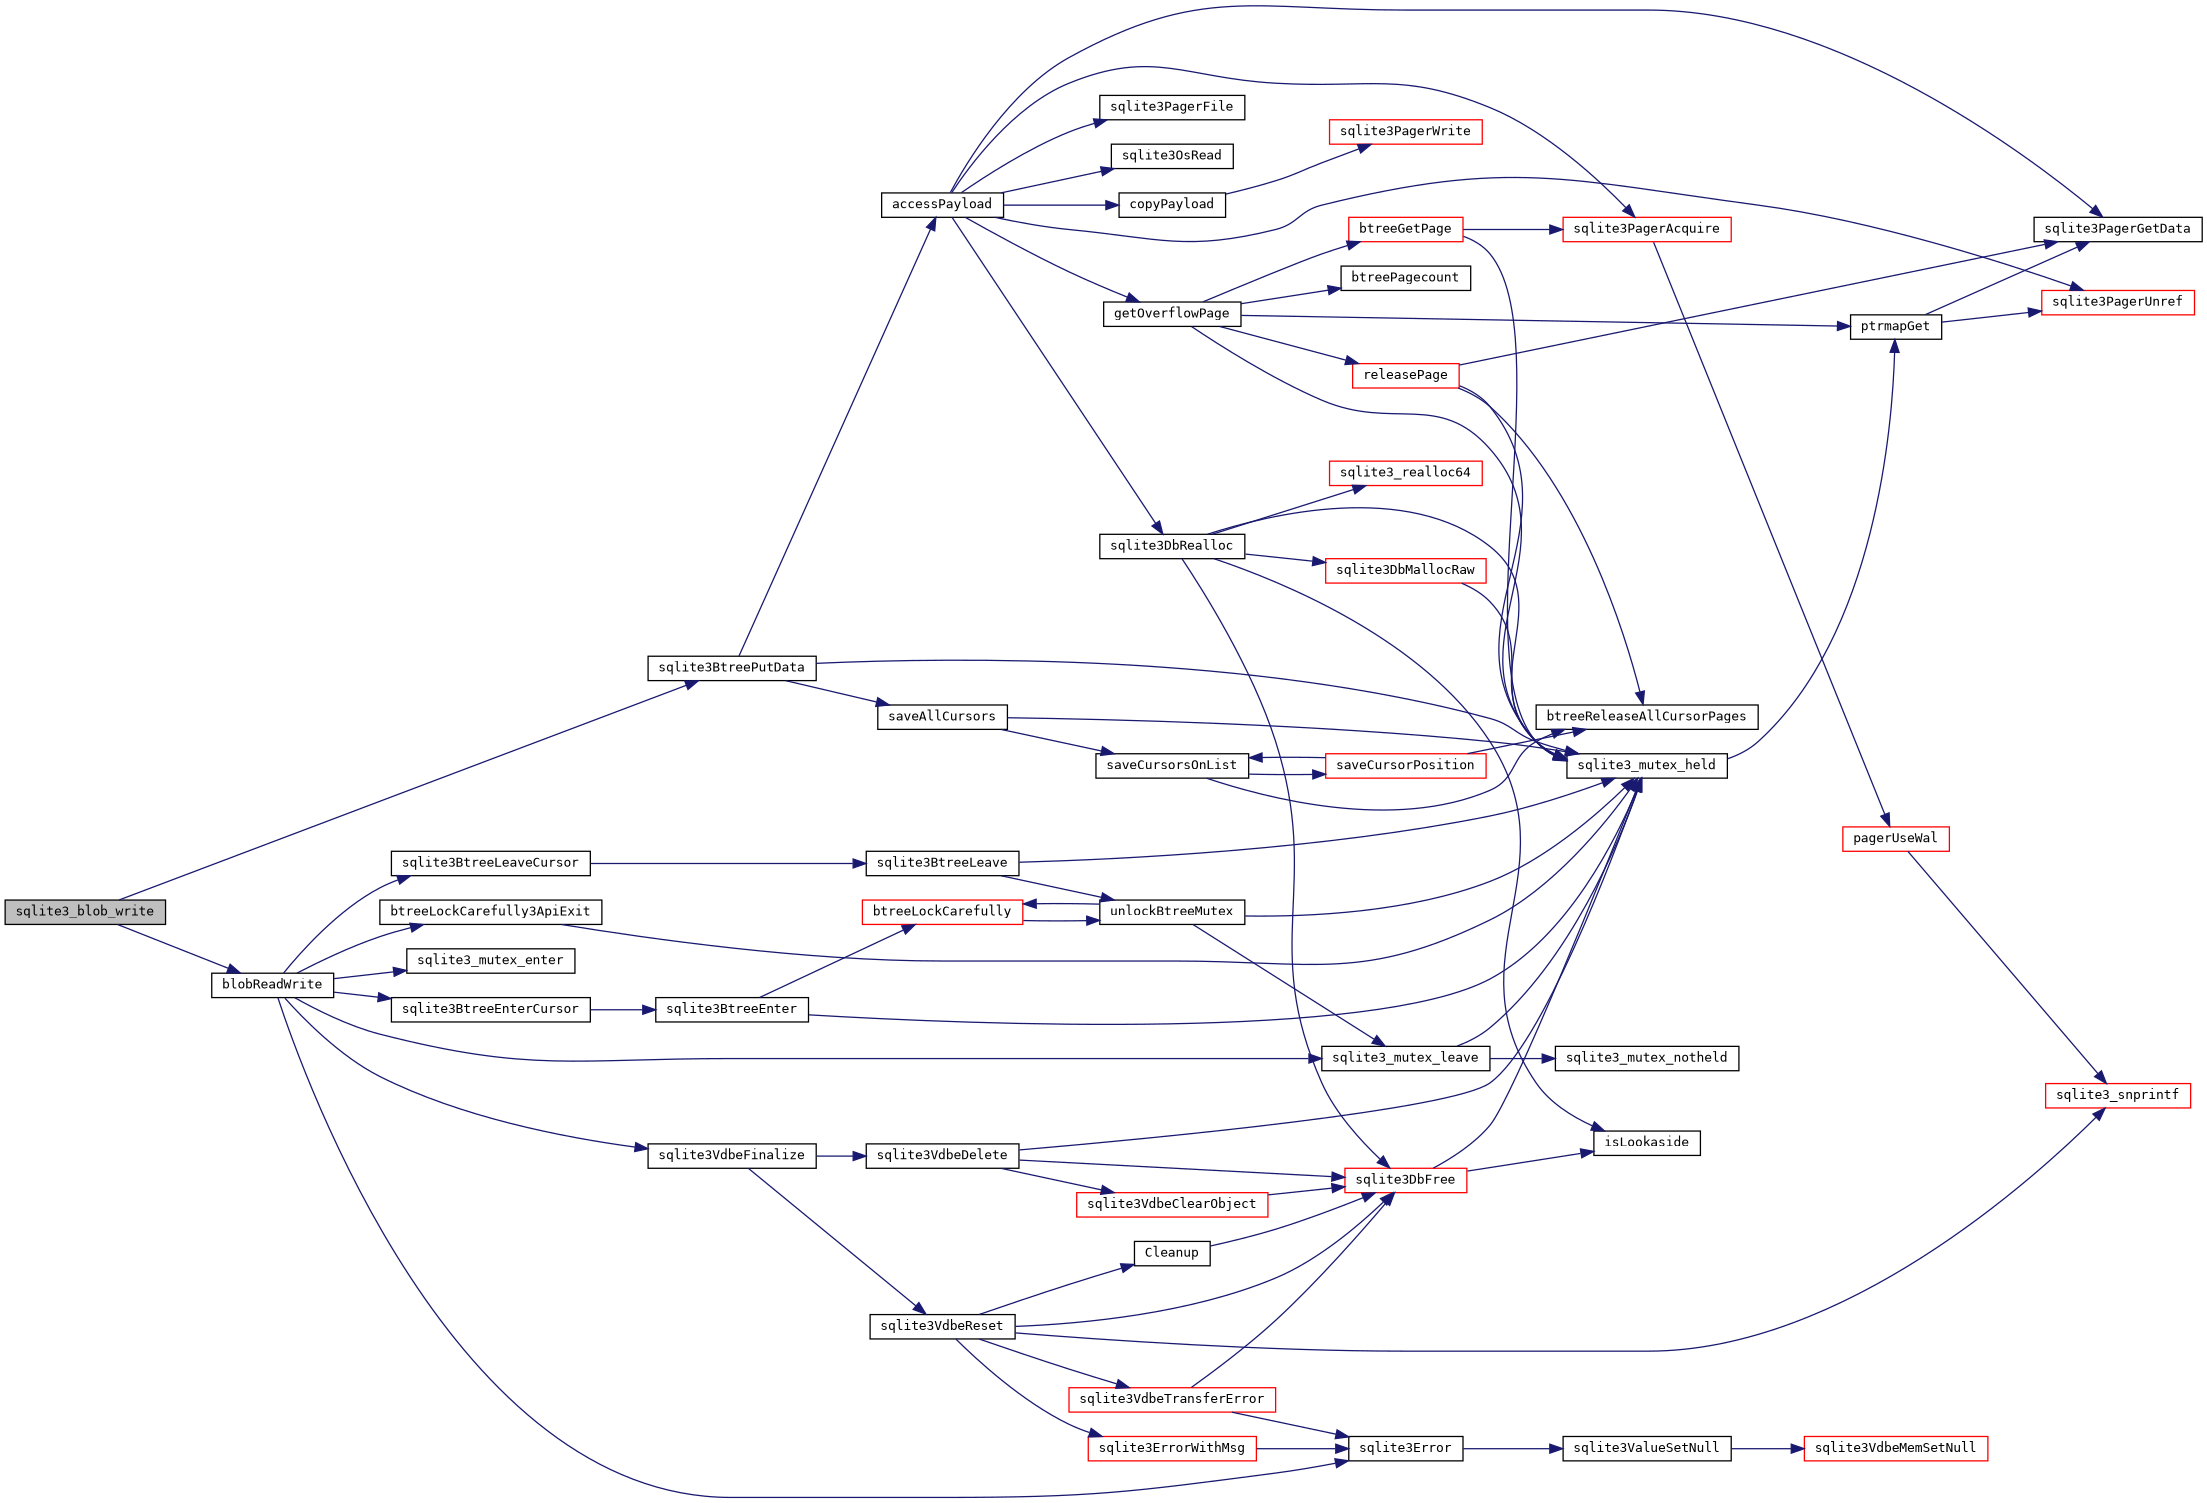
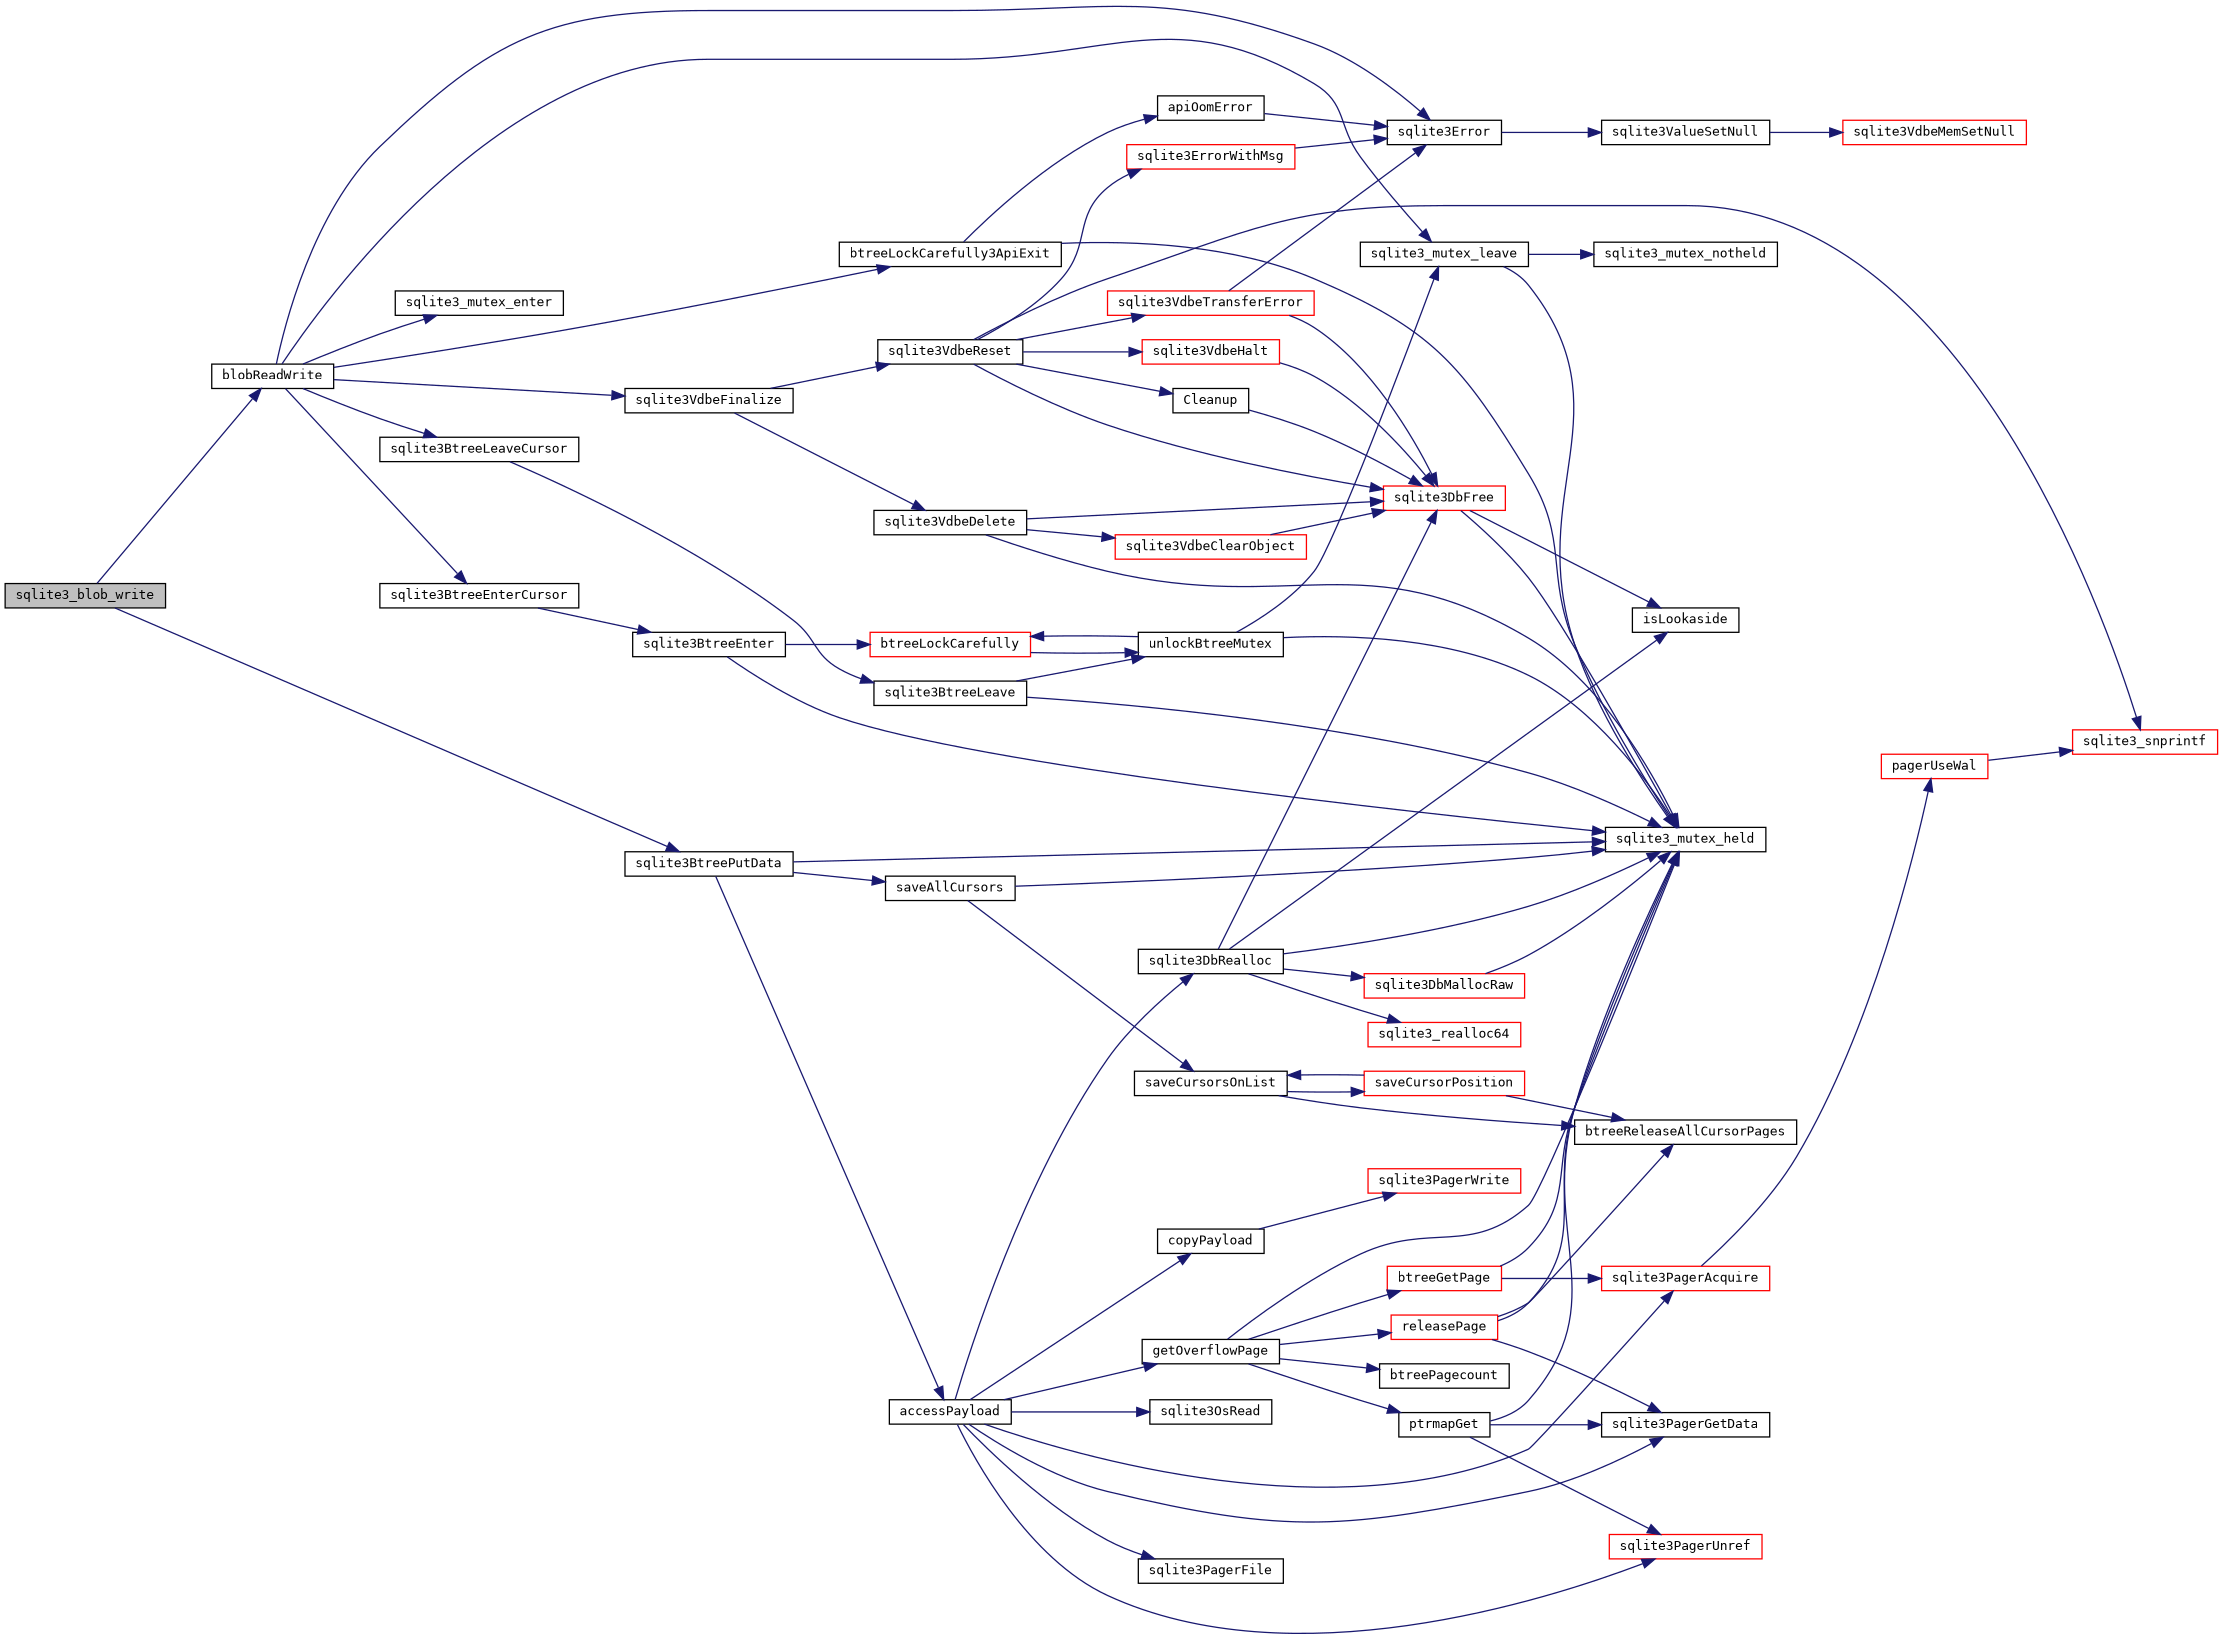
none -> (1211, 108)
none -> (1211, 352)
(1857, 577) -> (1572, 1287)
